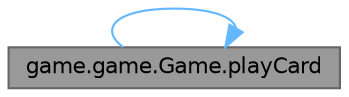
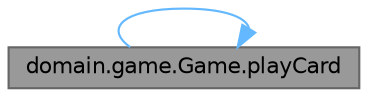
(174, 68) -> (184, 68)
